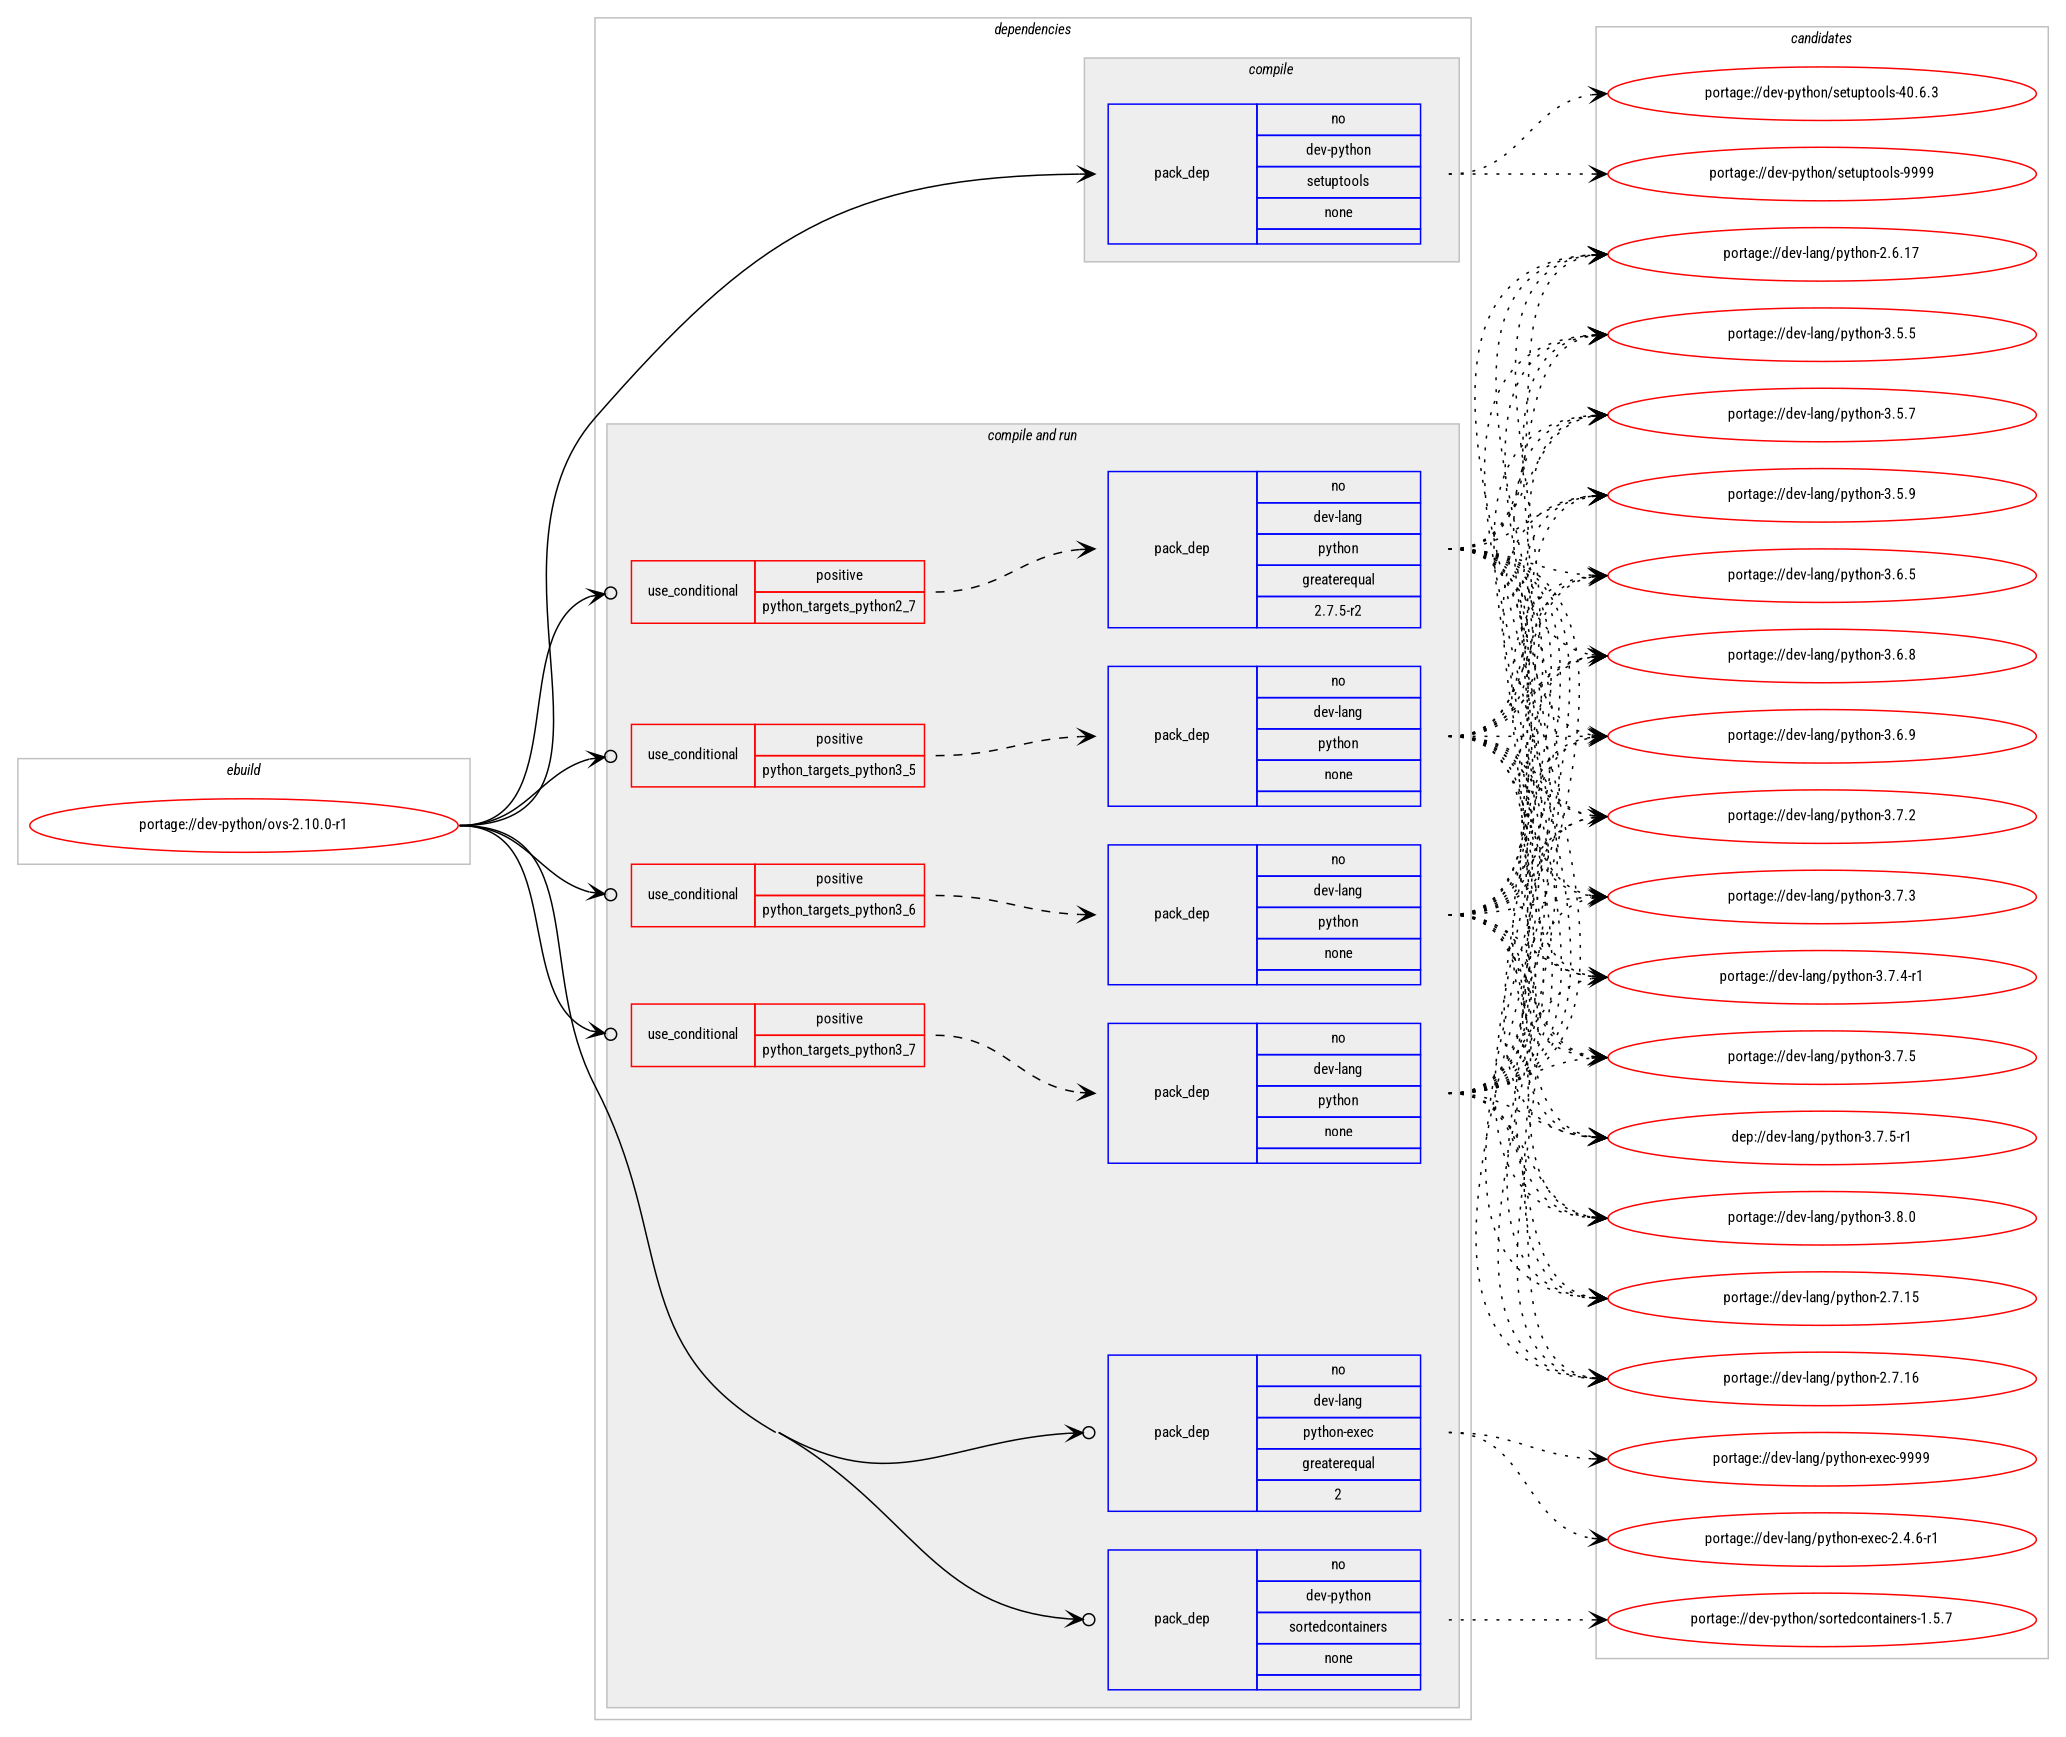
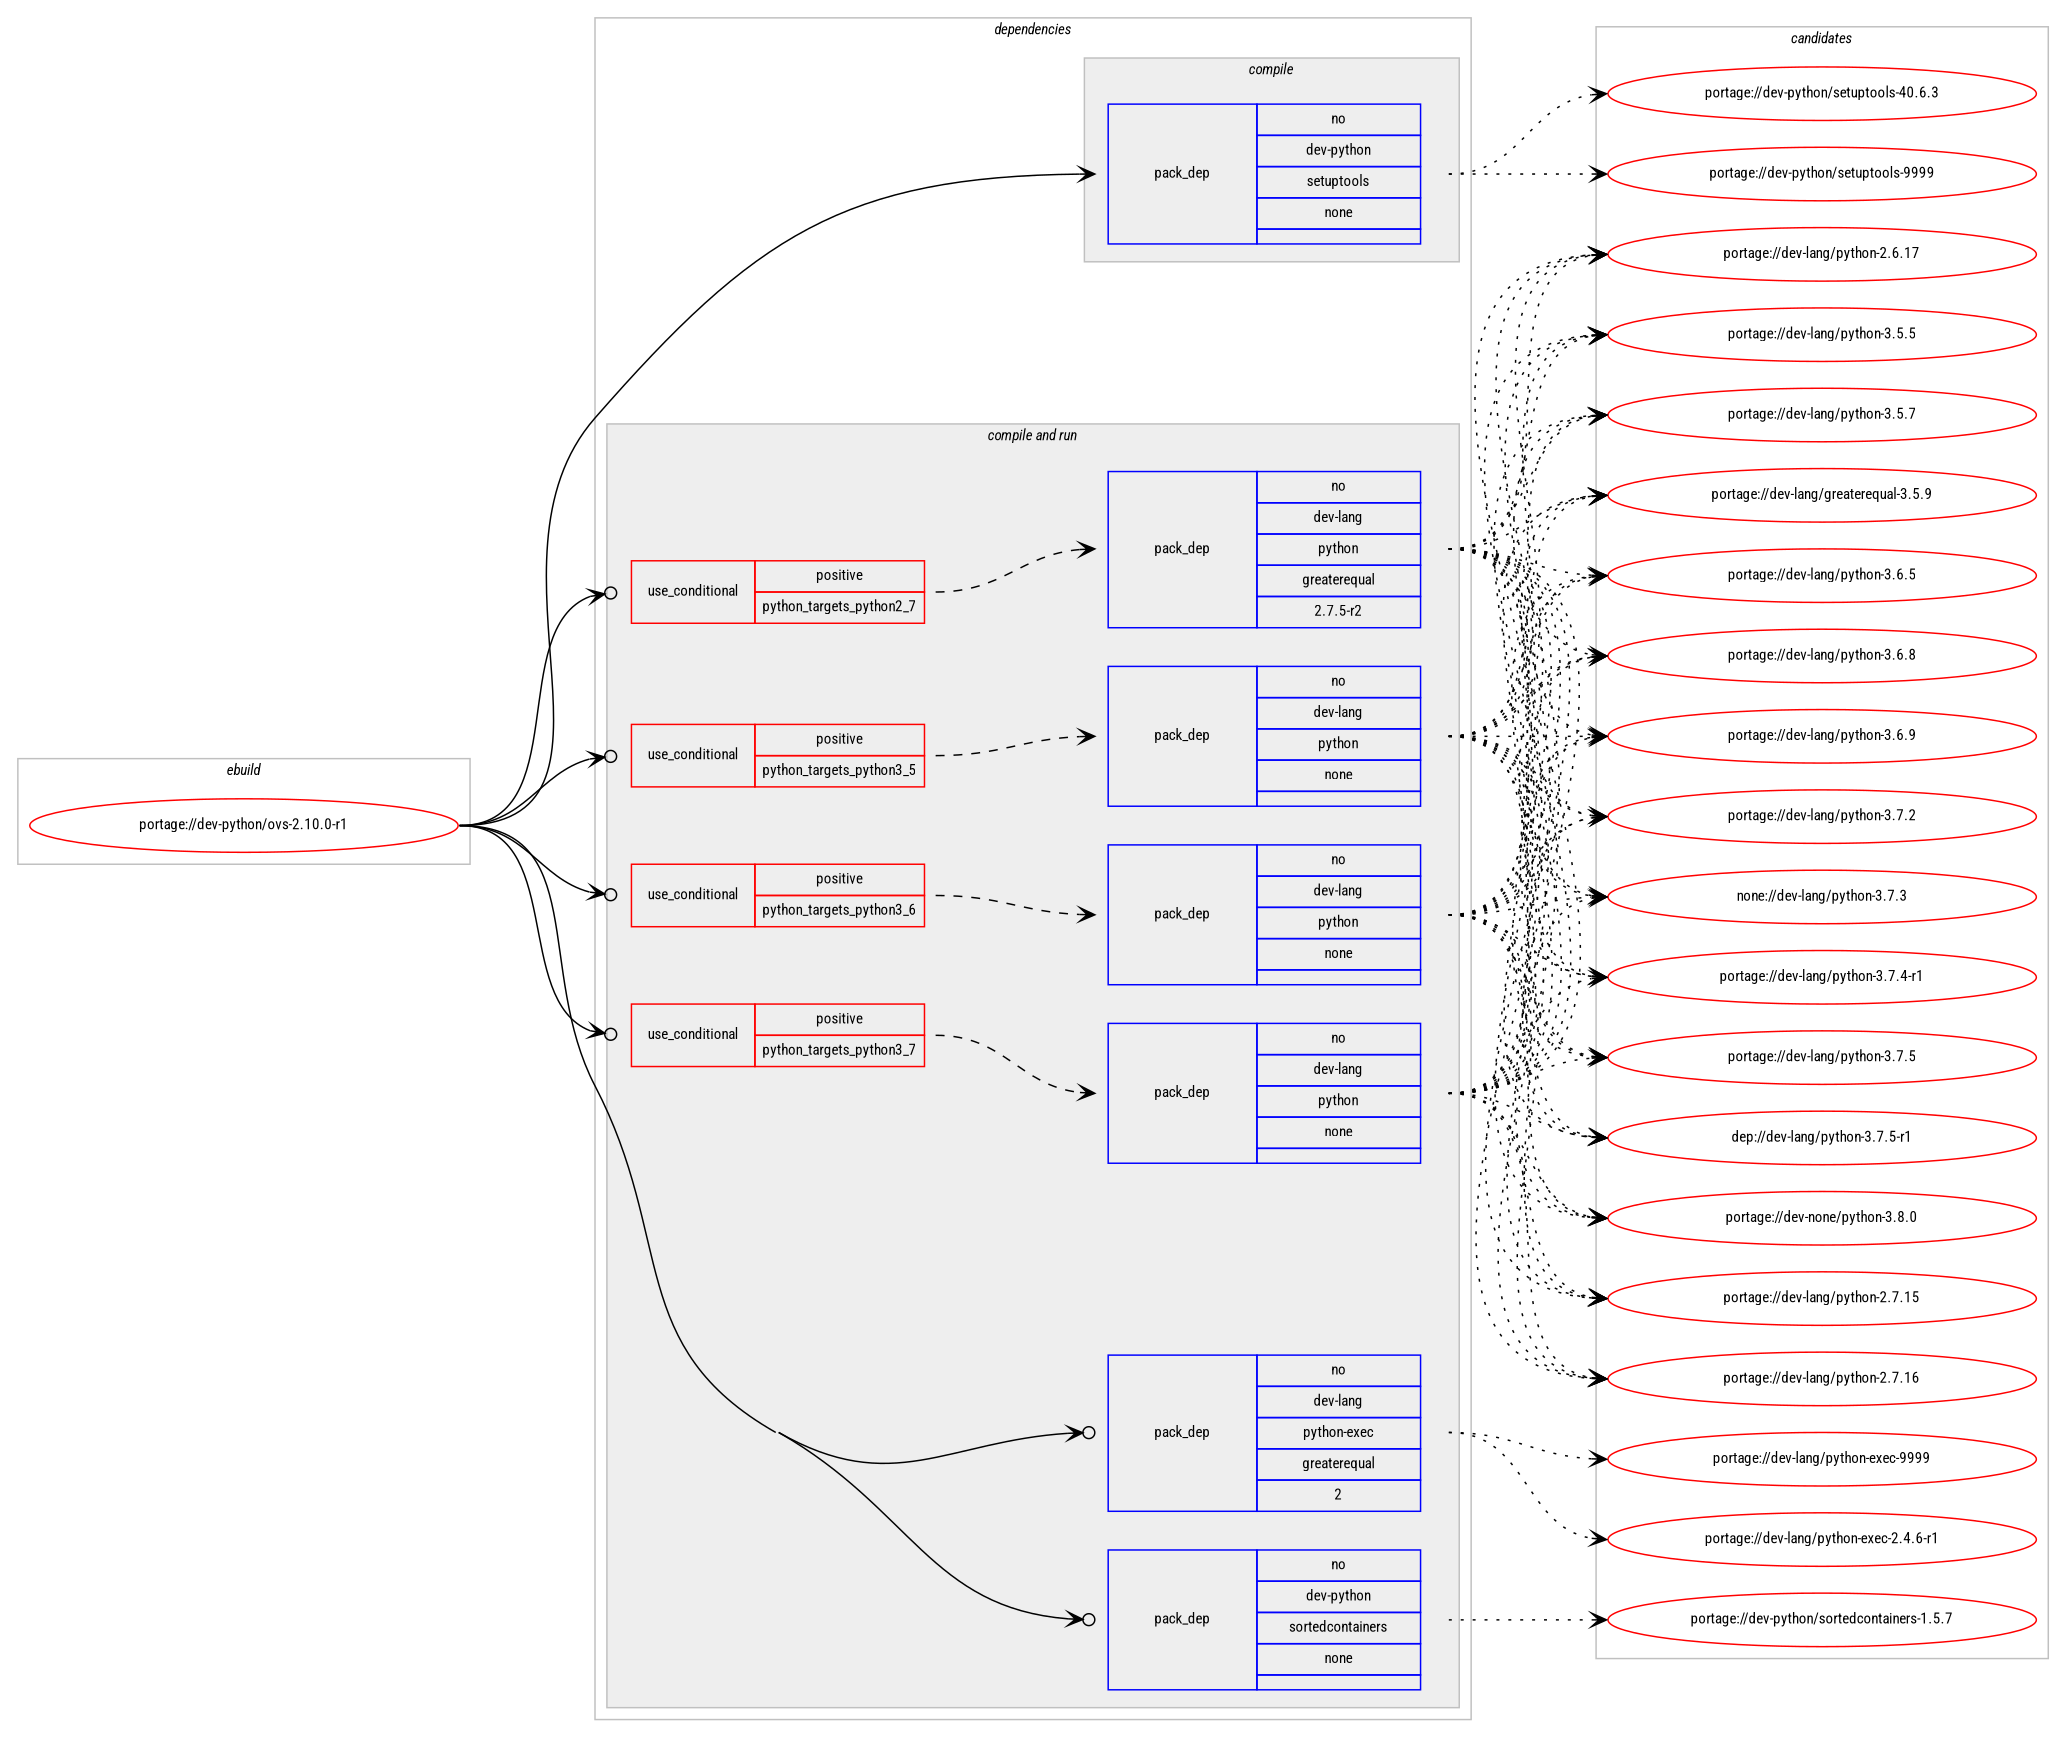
(1822, 495) -> (1822, 495)
(1822, 897) -> (1822, 897)
(1822, 1218) -> (1822, 1218)
